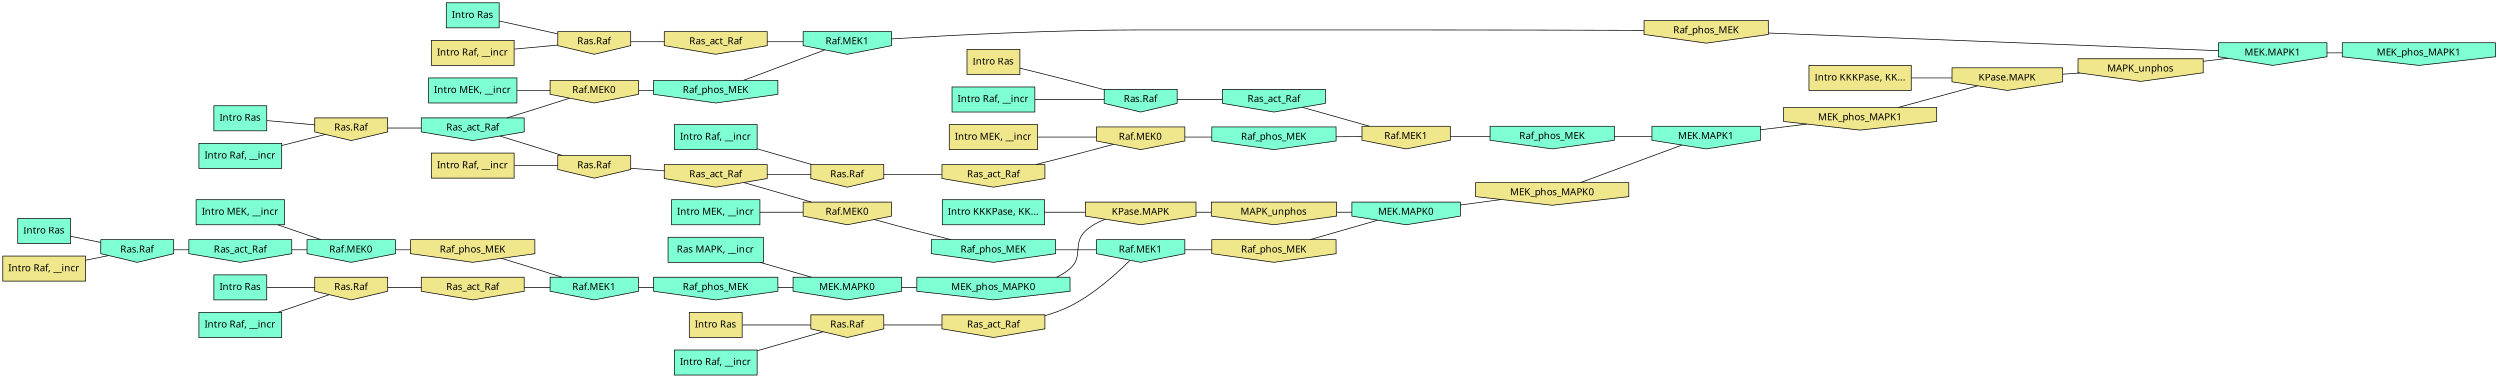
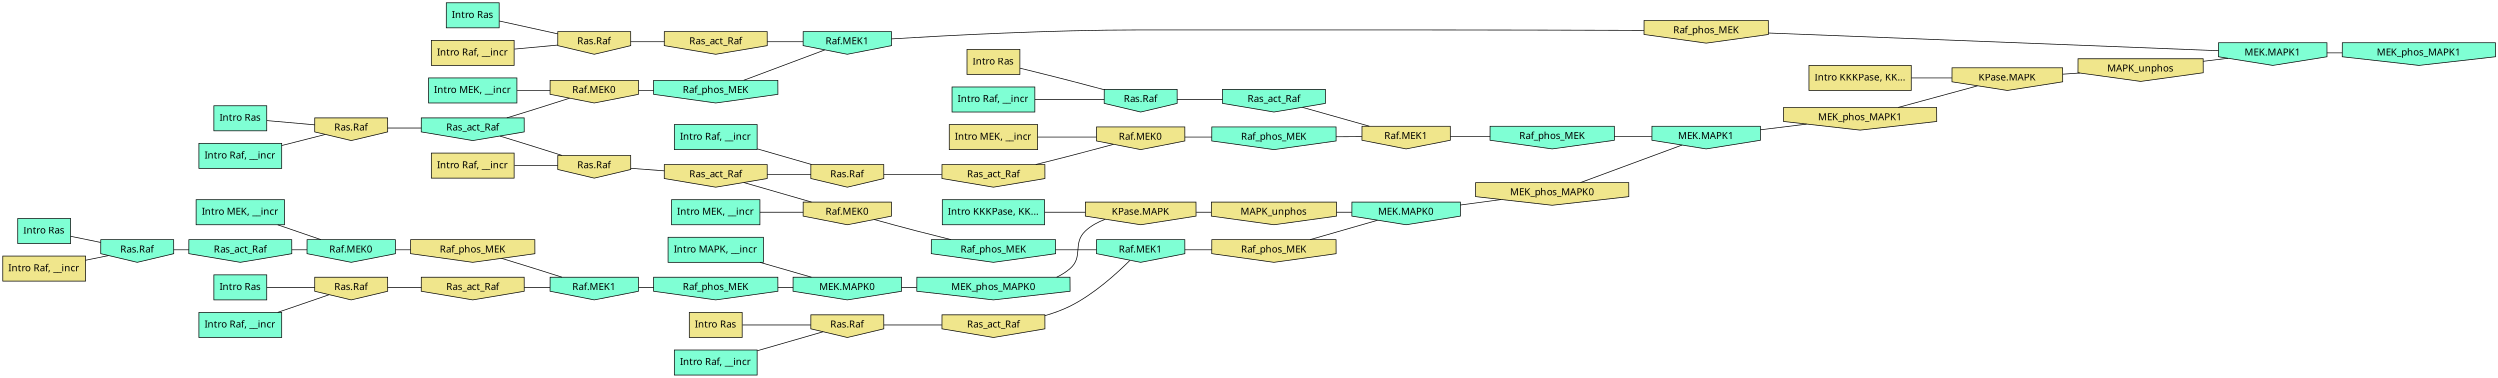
(716, 250) -> (716, 250)
